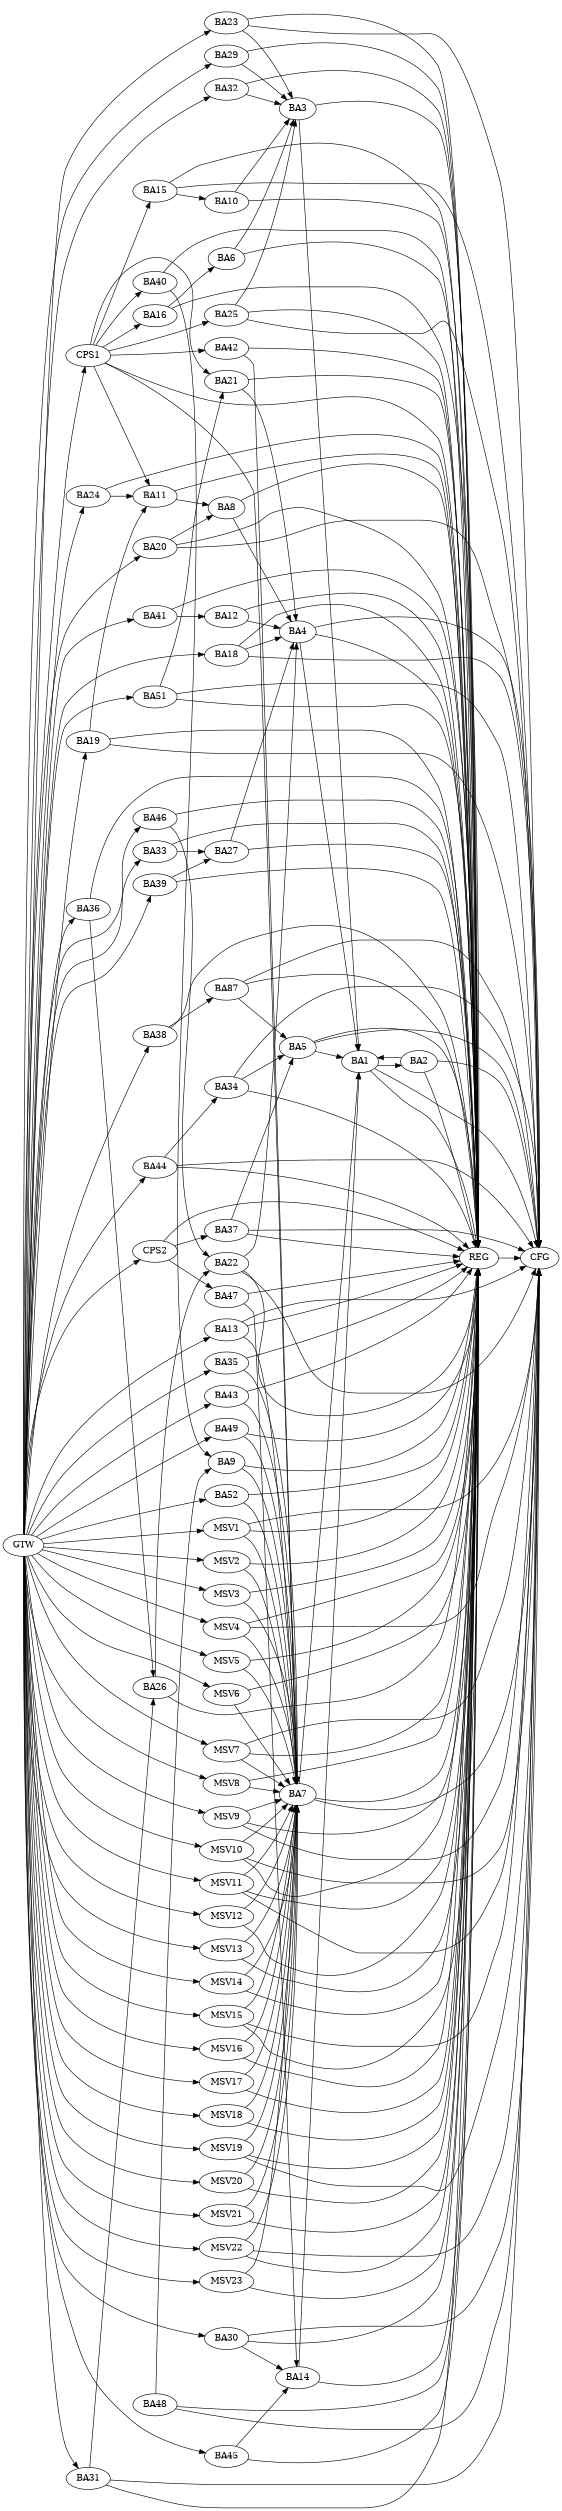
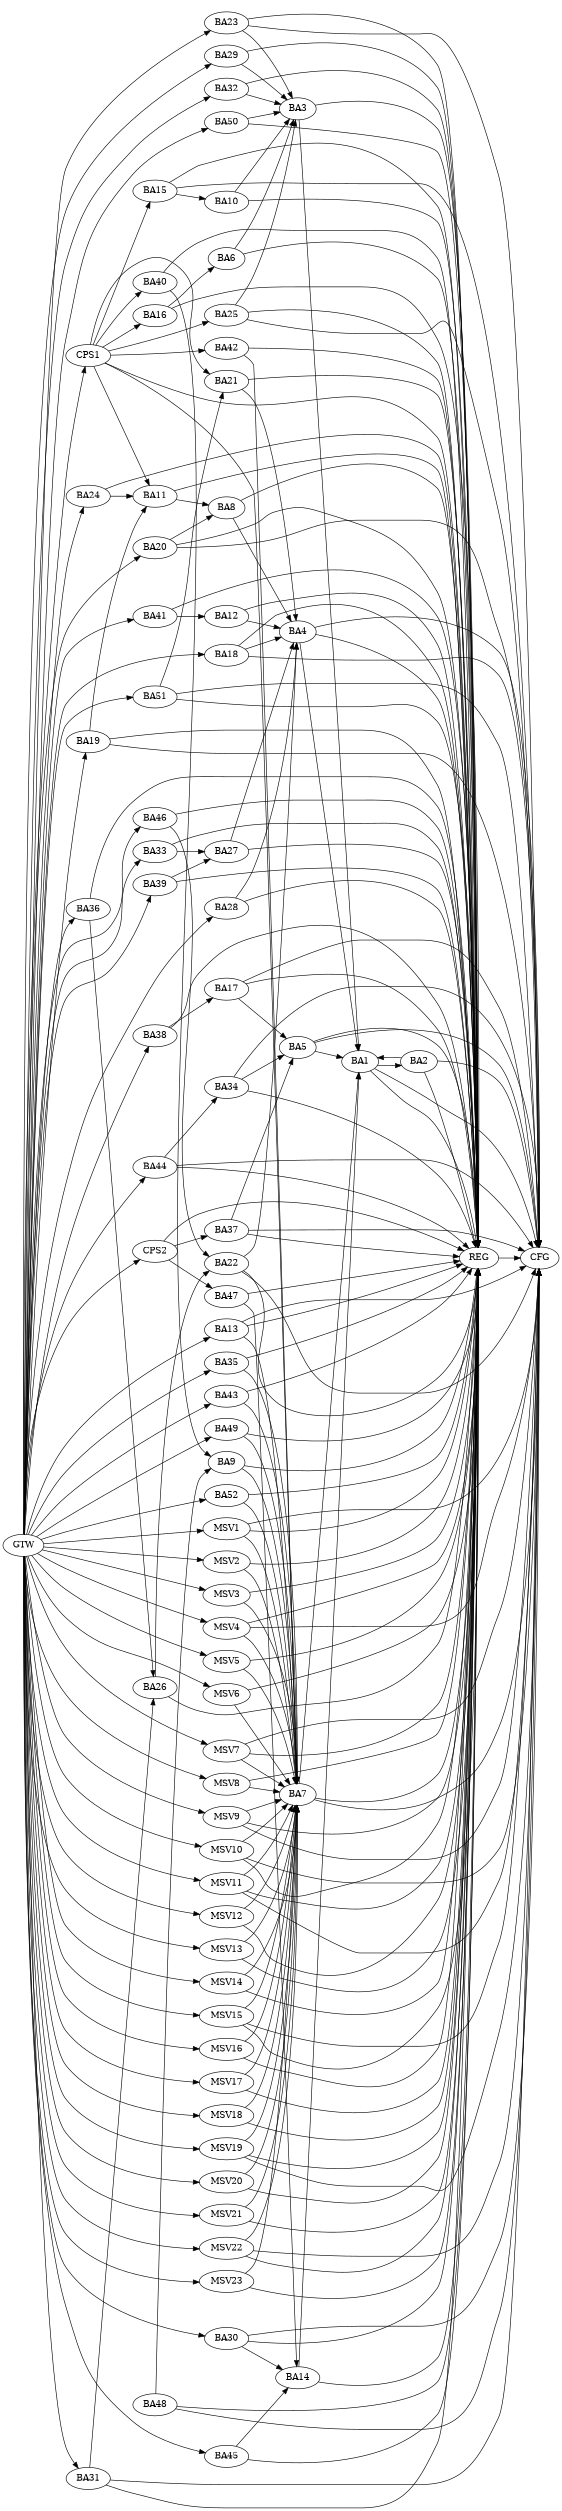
none -> (227, 122)
none -> (227, 908)
(227, 989) -> (227, 989)
